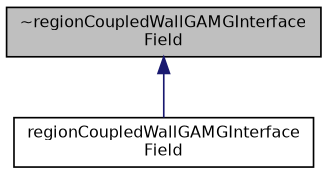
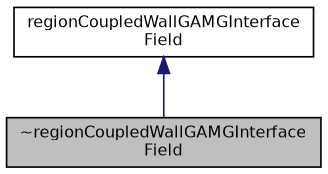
(164, 96) -> (164, 96)
